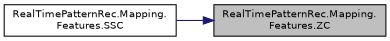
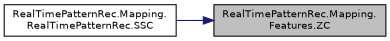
(90, 20) -> (90, 20)
